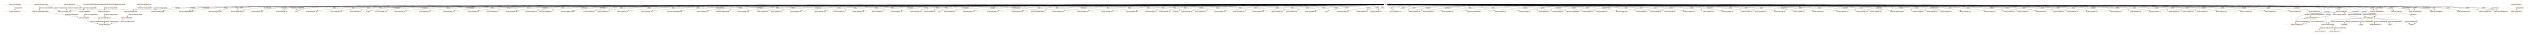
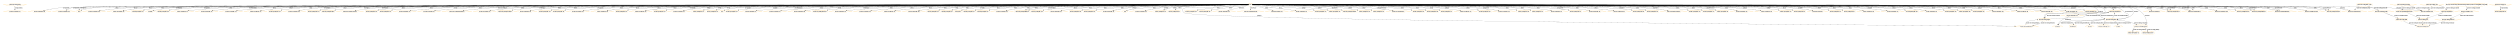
(1907, 5) -> (2063, 19)
